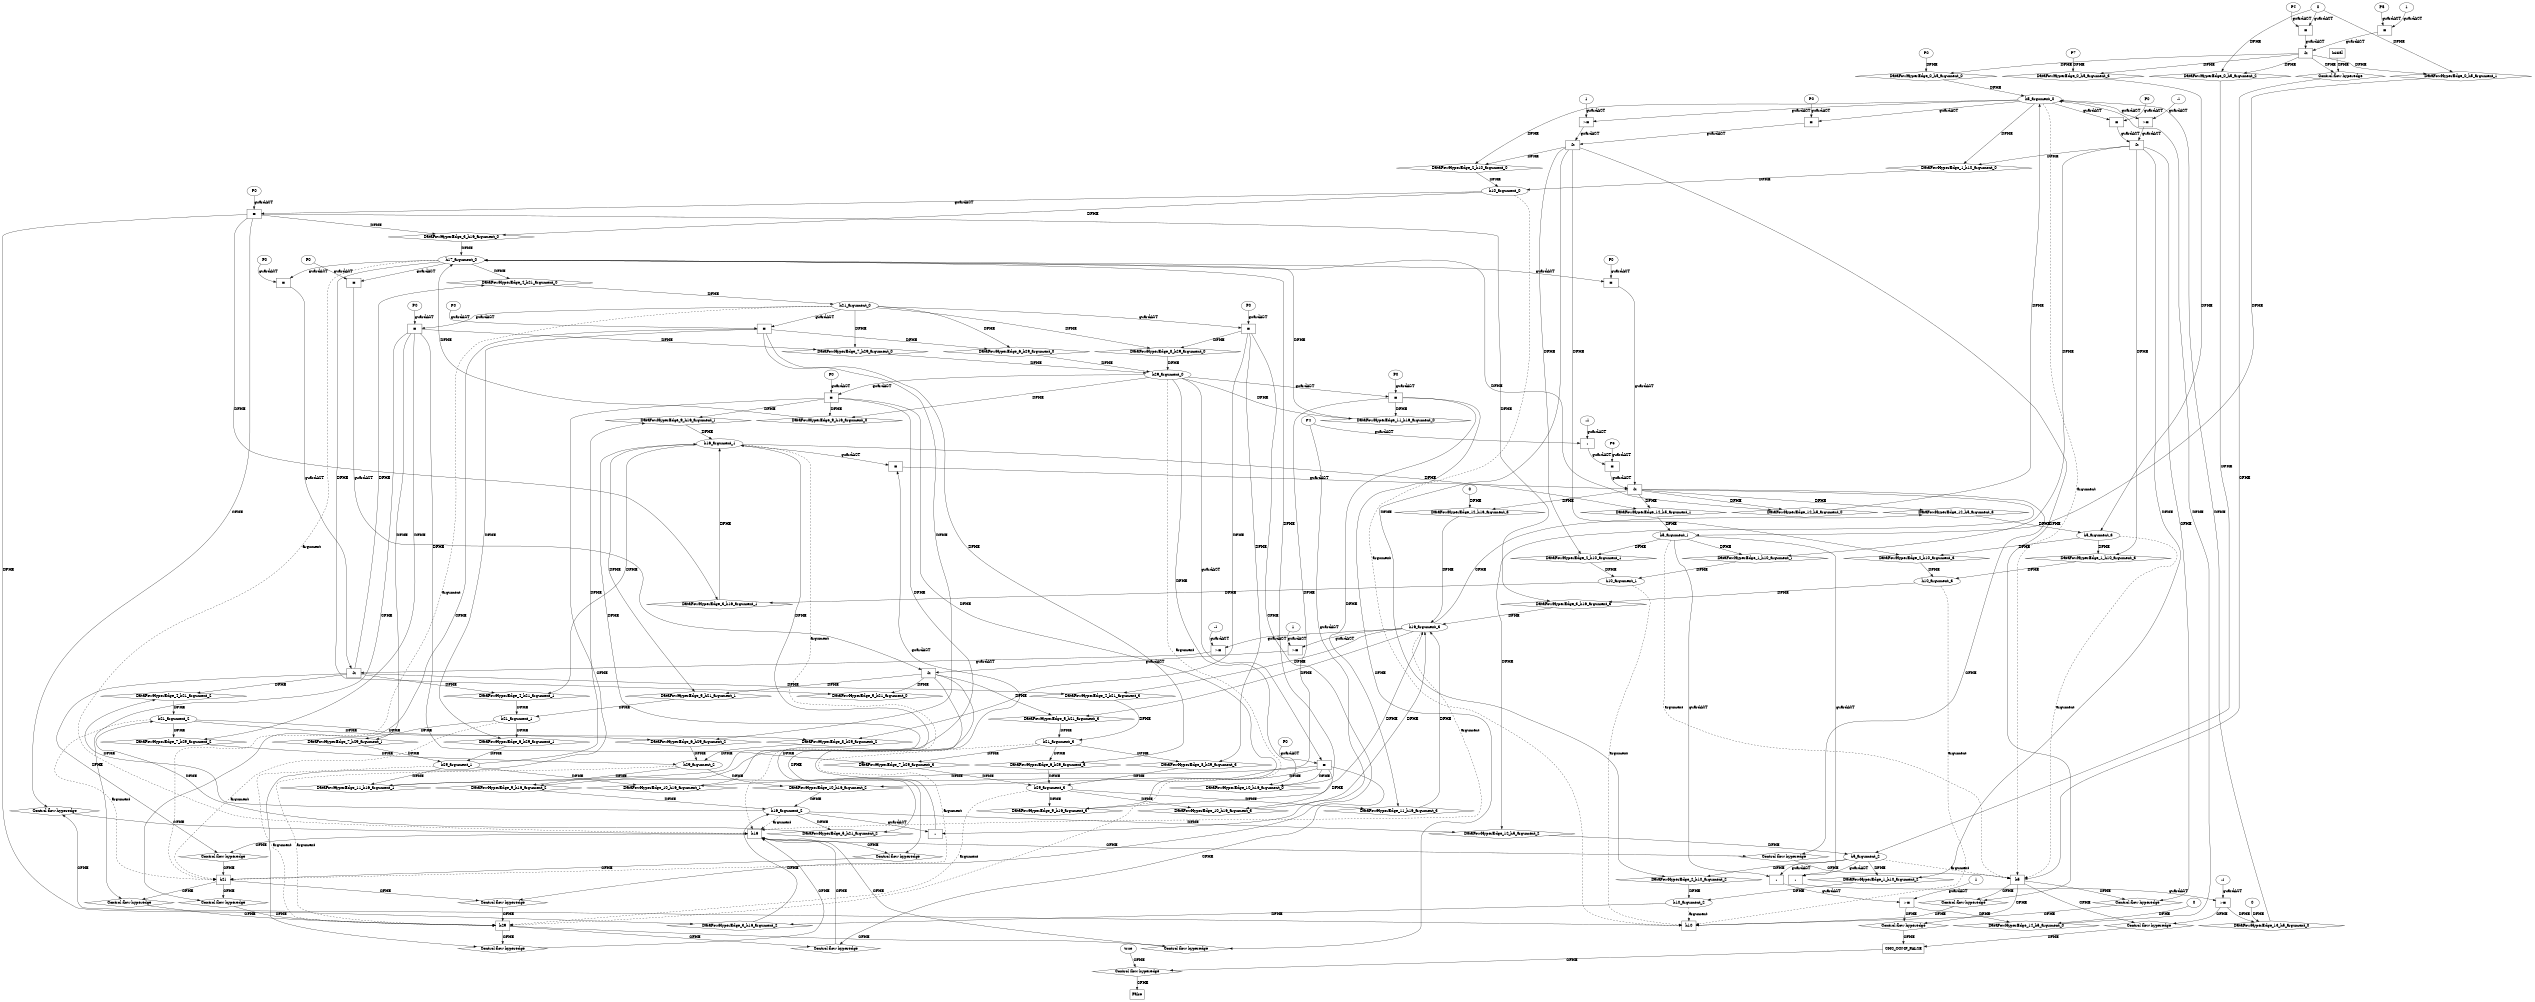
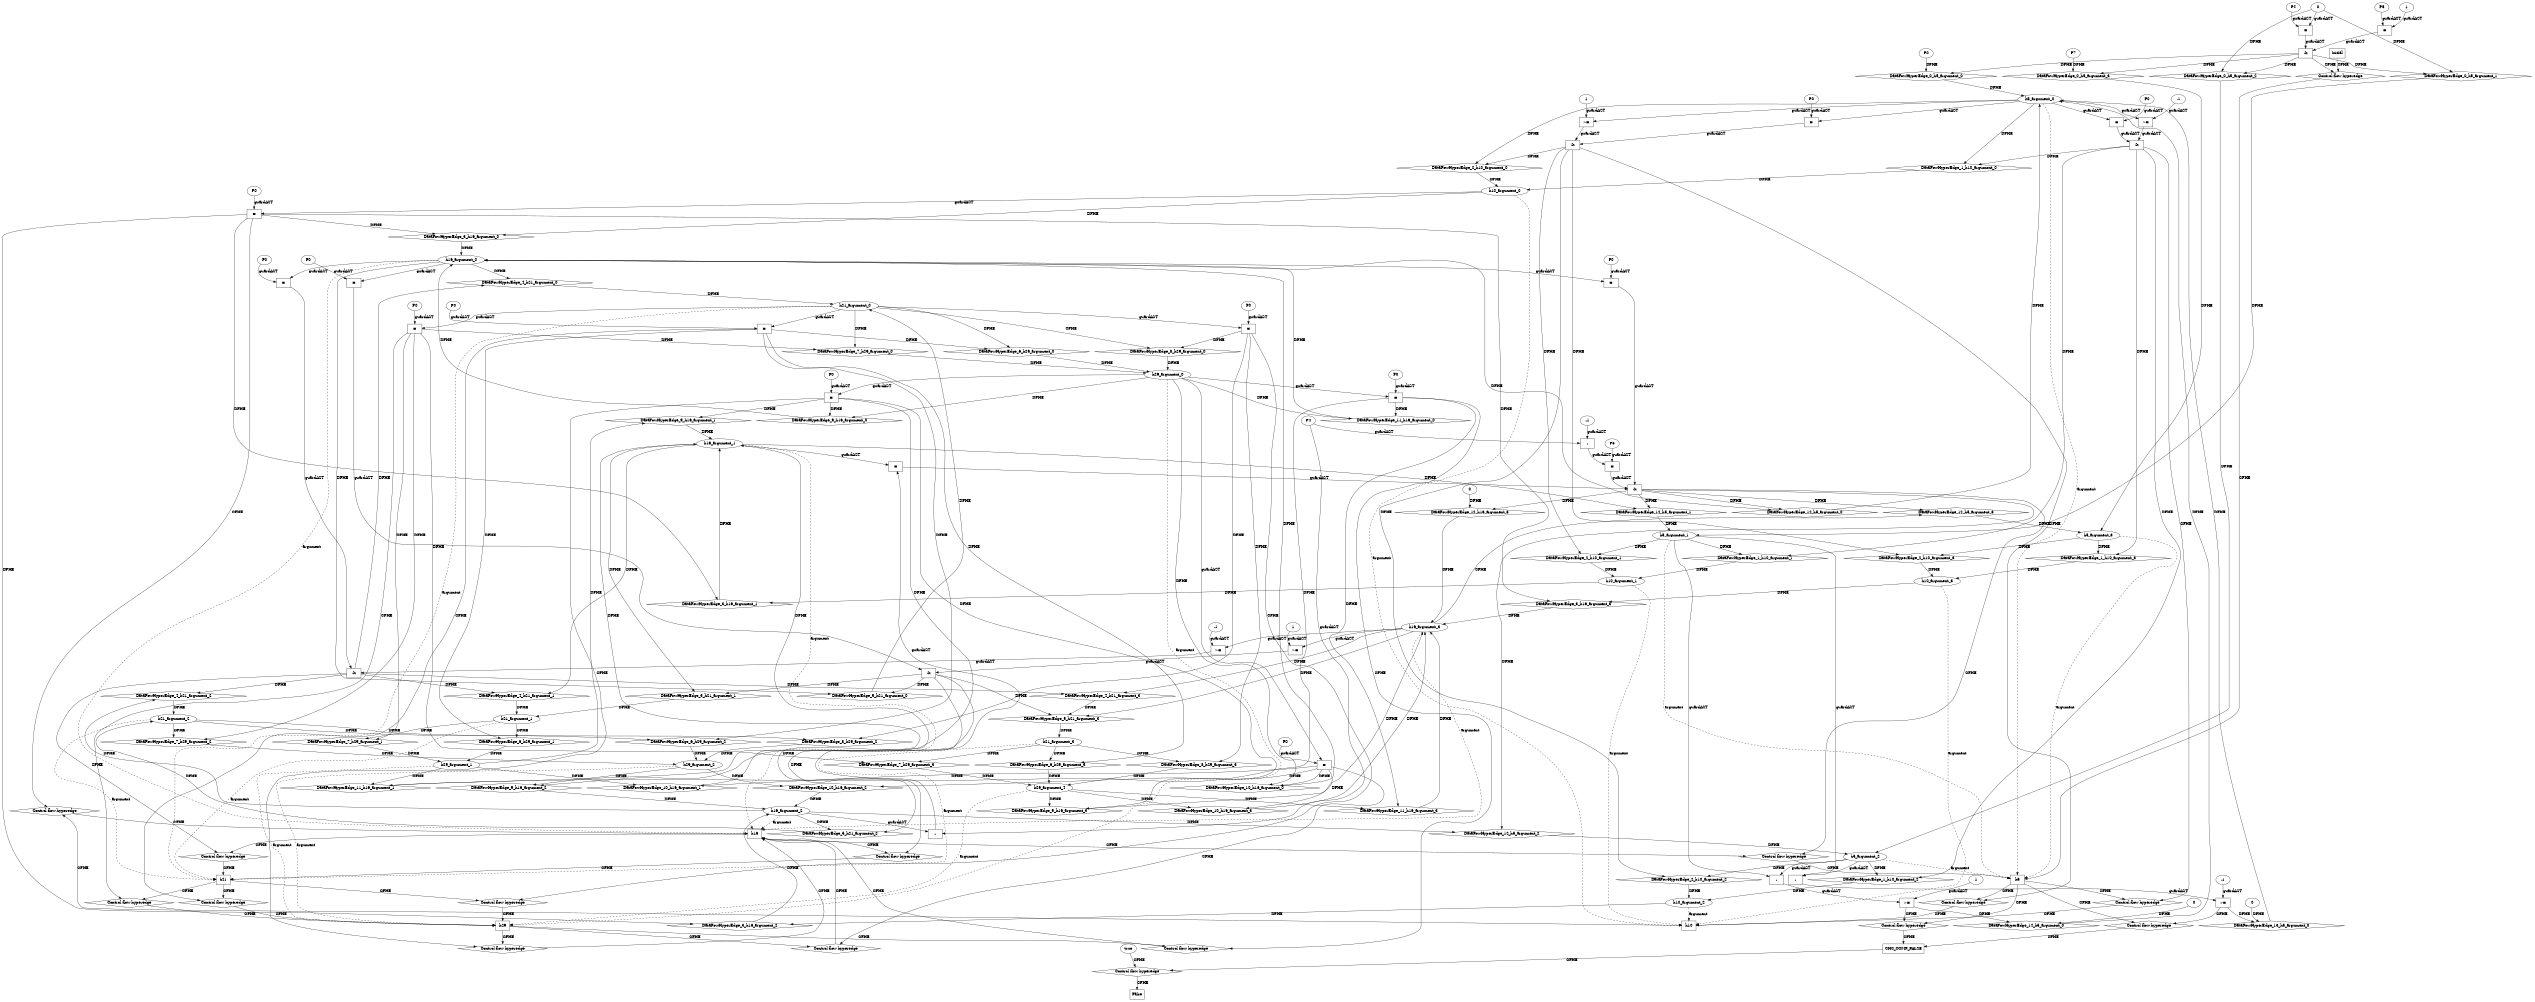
(461, 260) -> (461, 260)
(1071, 329) -> (1071, 329)
none -> (958, 497)
(1129, 729) -> (1083, 707)
(1049, 788) -> (1049, 788)
